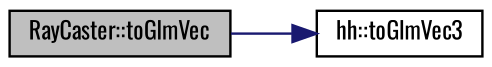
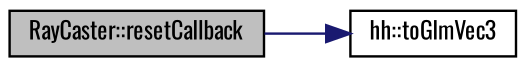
(120, 34) -> (137, 34)
